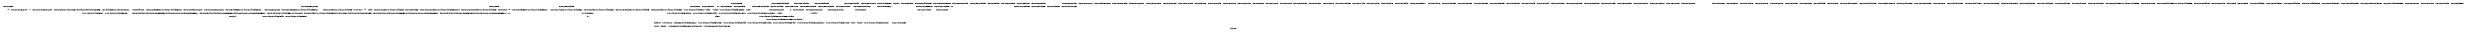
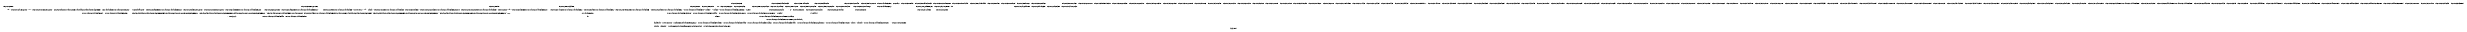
none -> (1703, 4)
